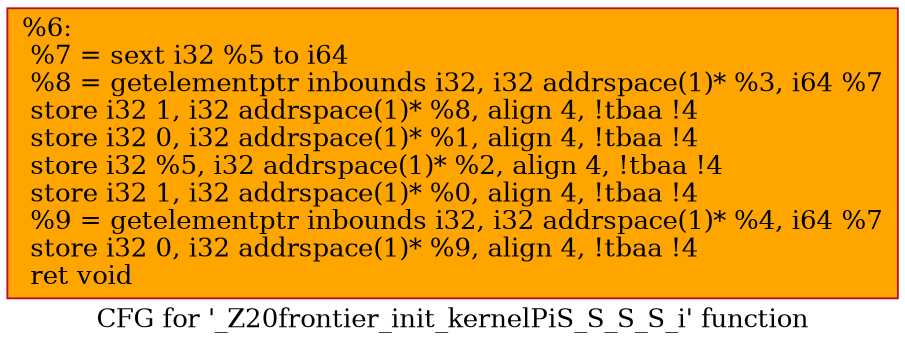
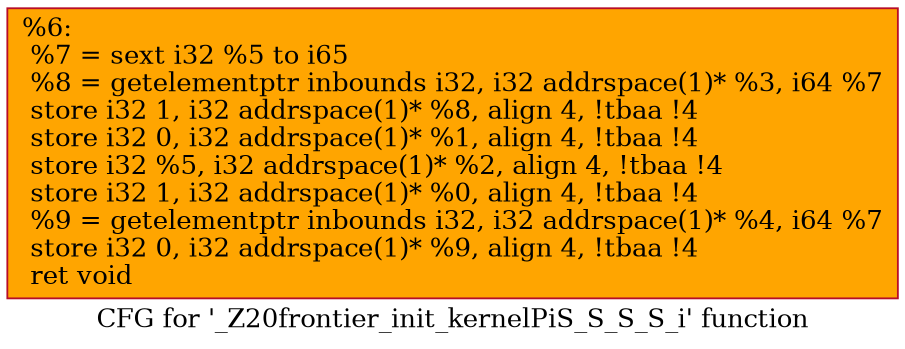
(185, 56) -> (185, 56)
